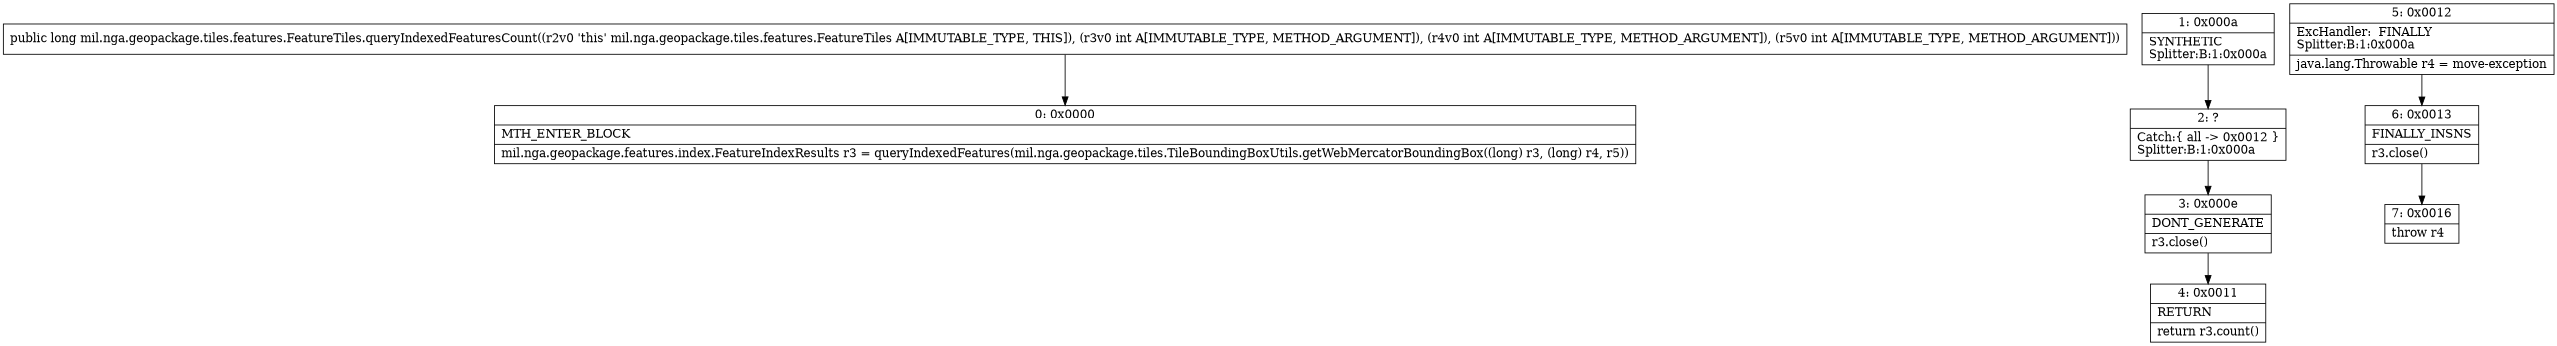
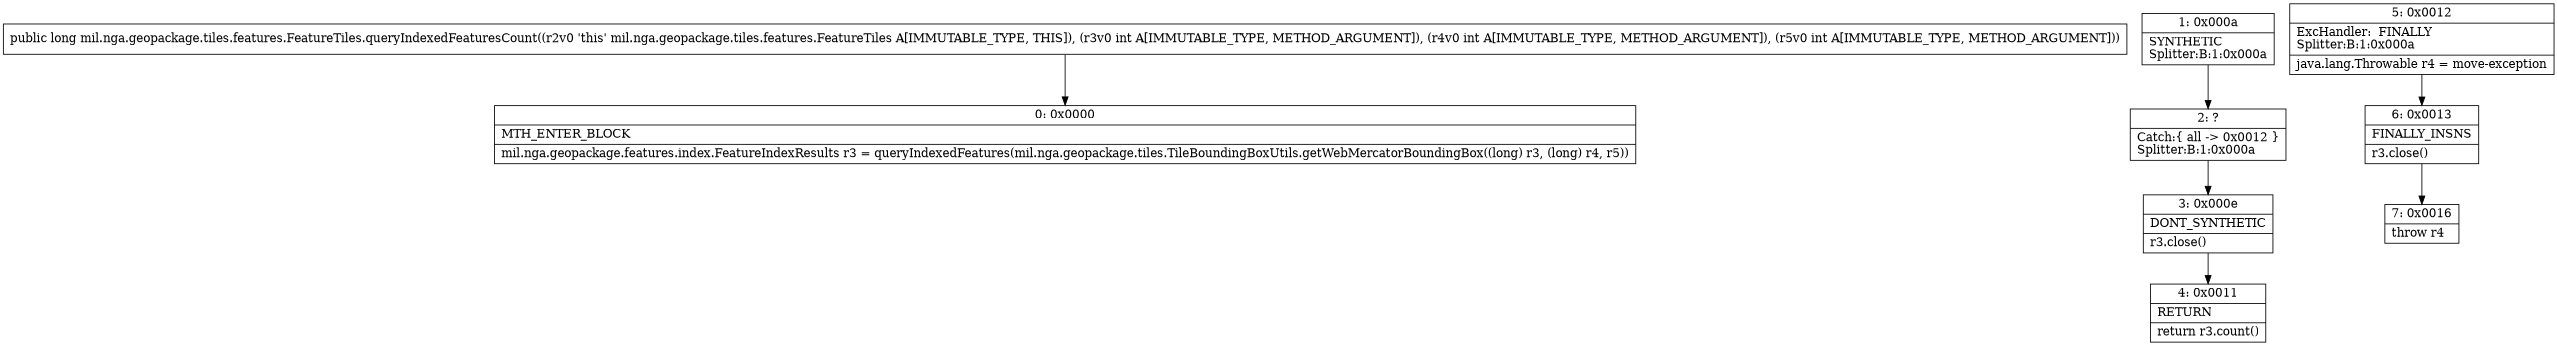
(2208, 223) -> (2208, 223)
